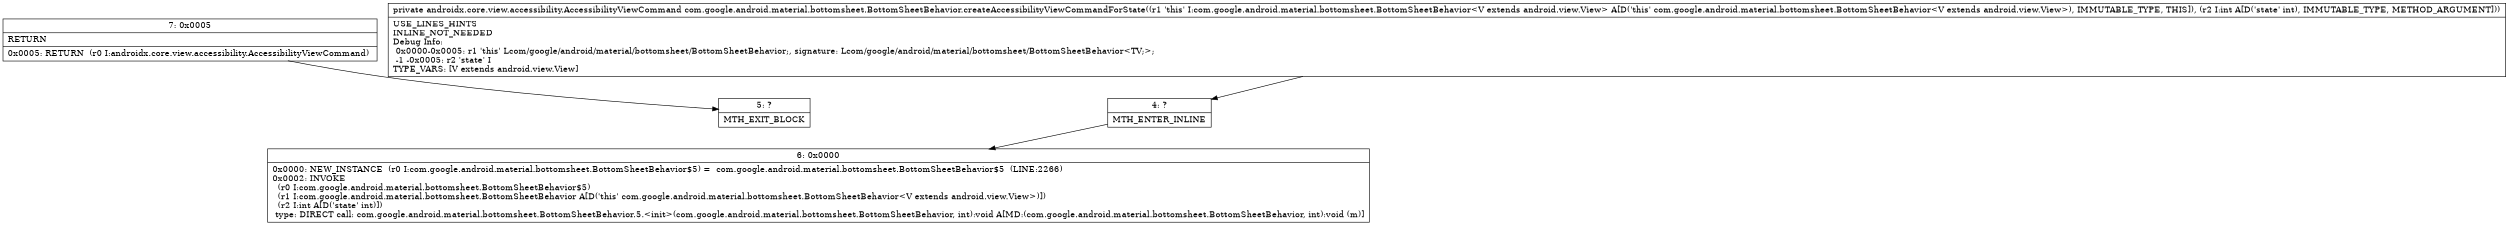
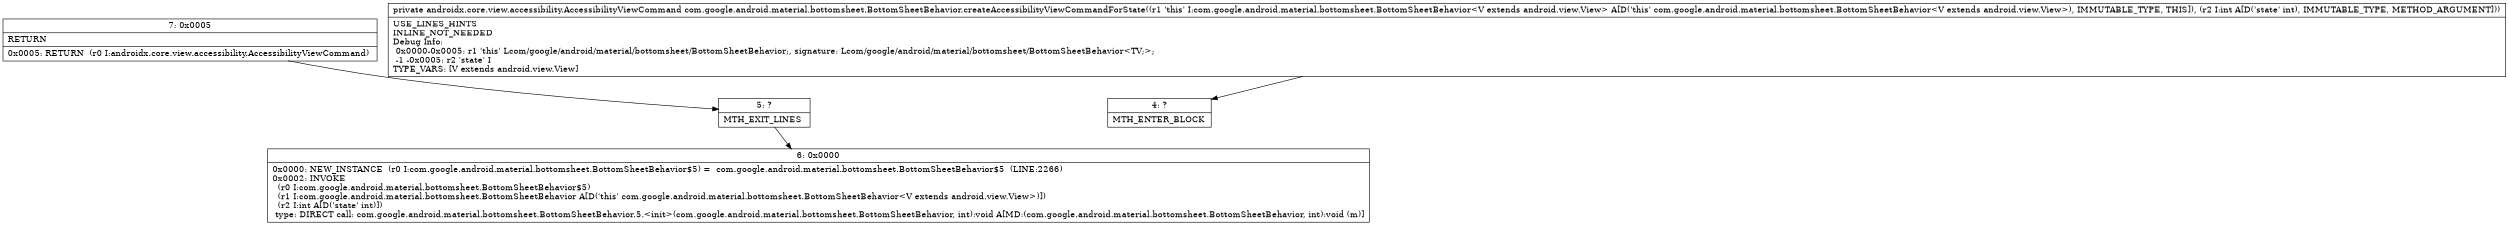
(764, 120) -> (763, 120)
(1159, 120) -> (1159, 120)
(1051, 136) -> (781, 136)
